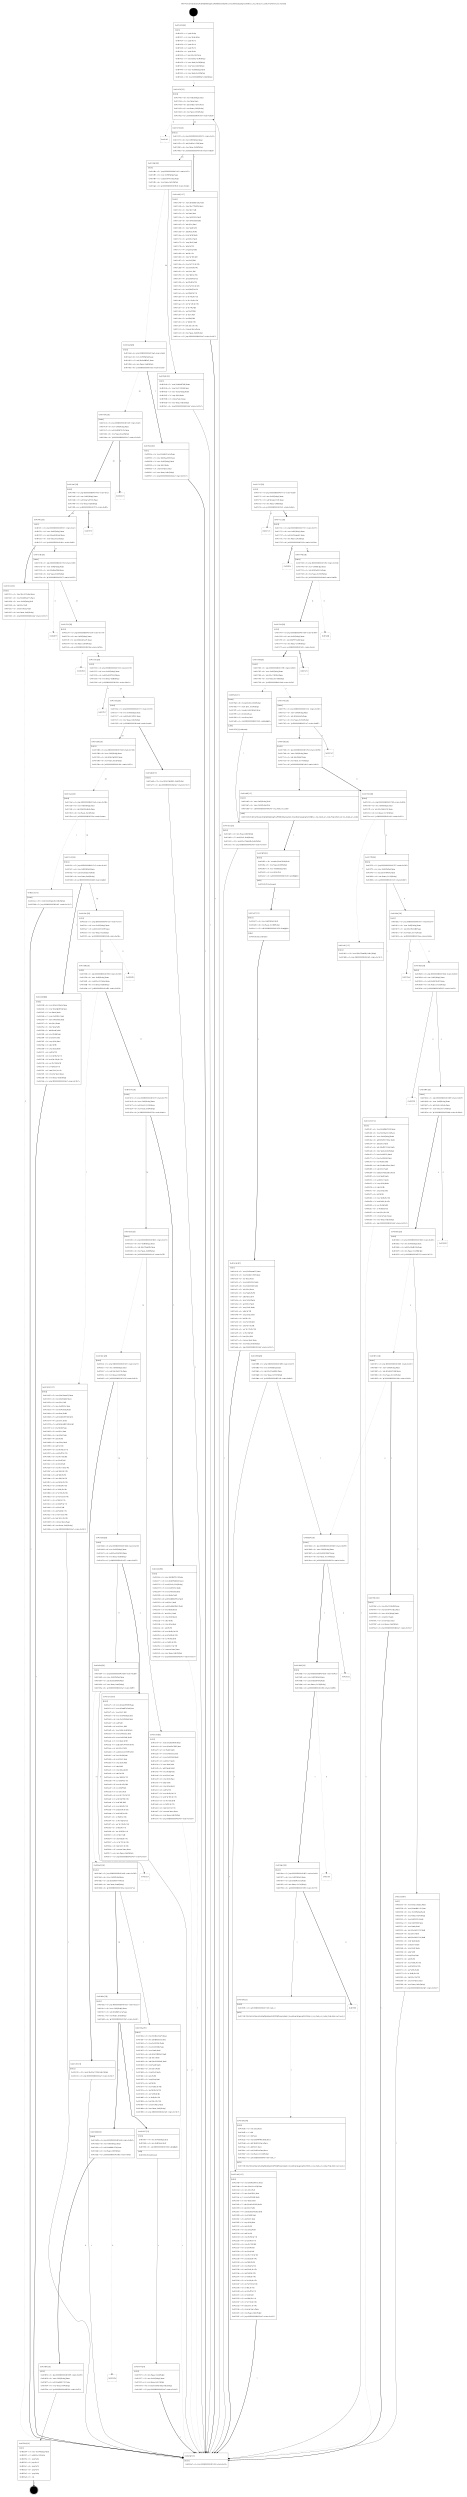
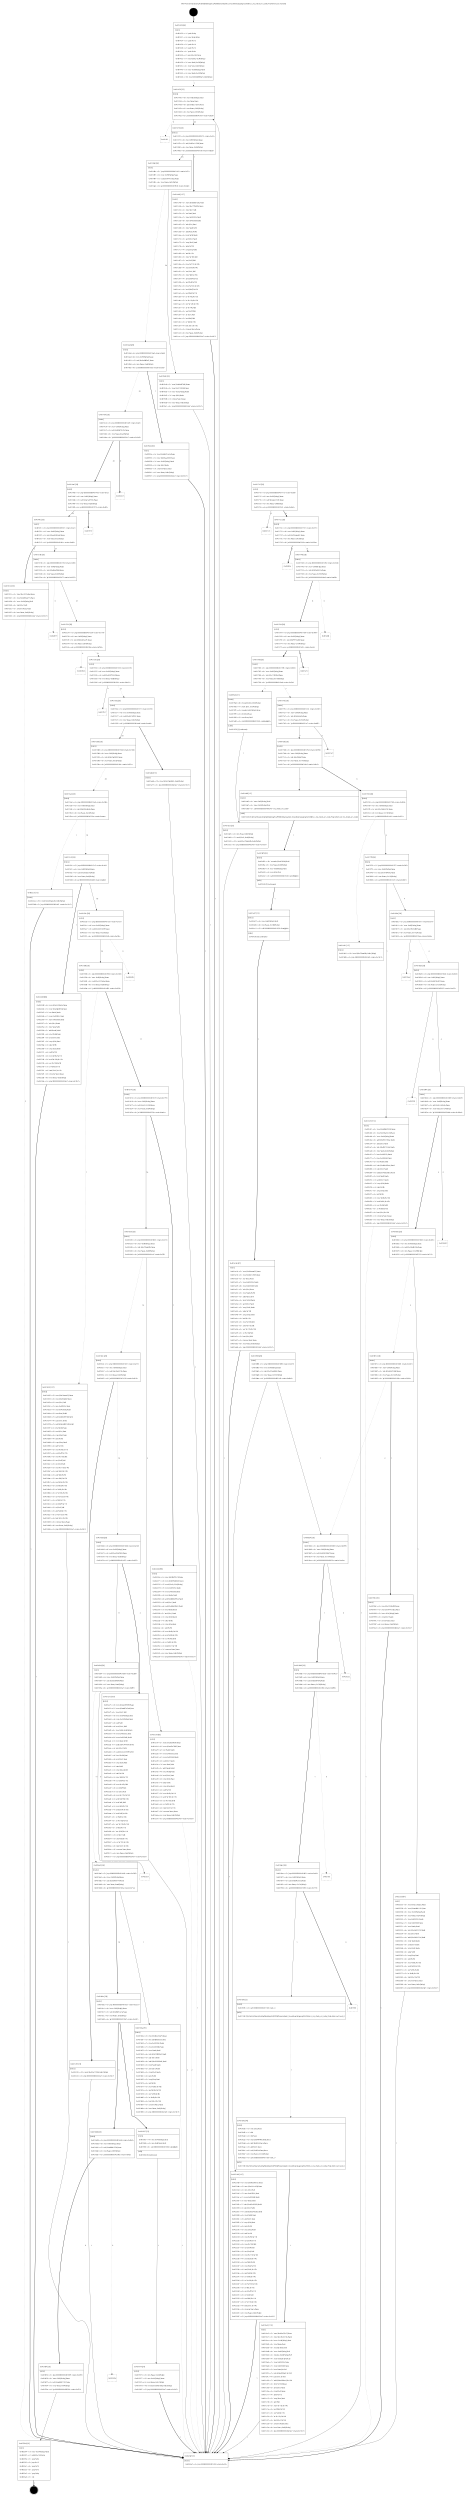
none -> (283, 2378)
